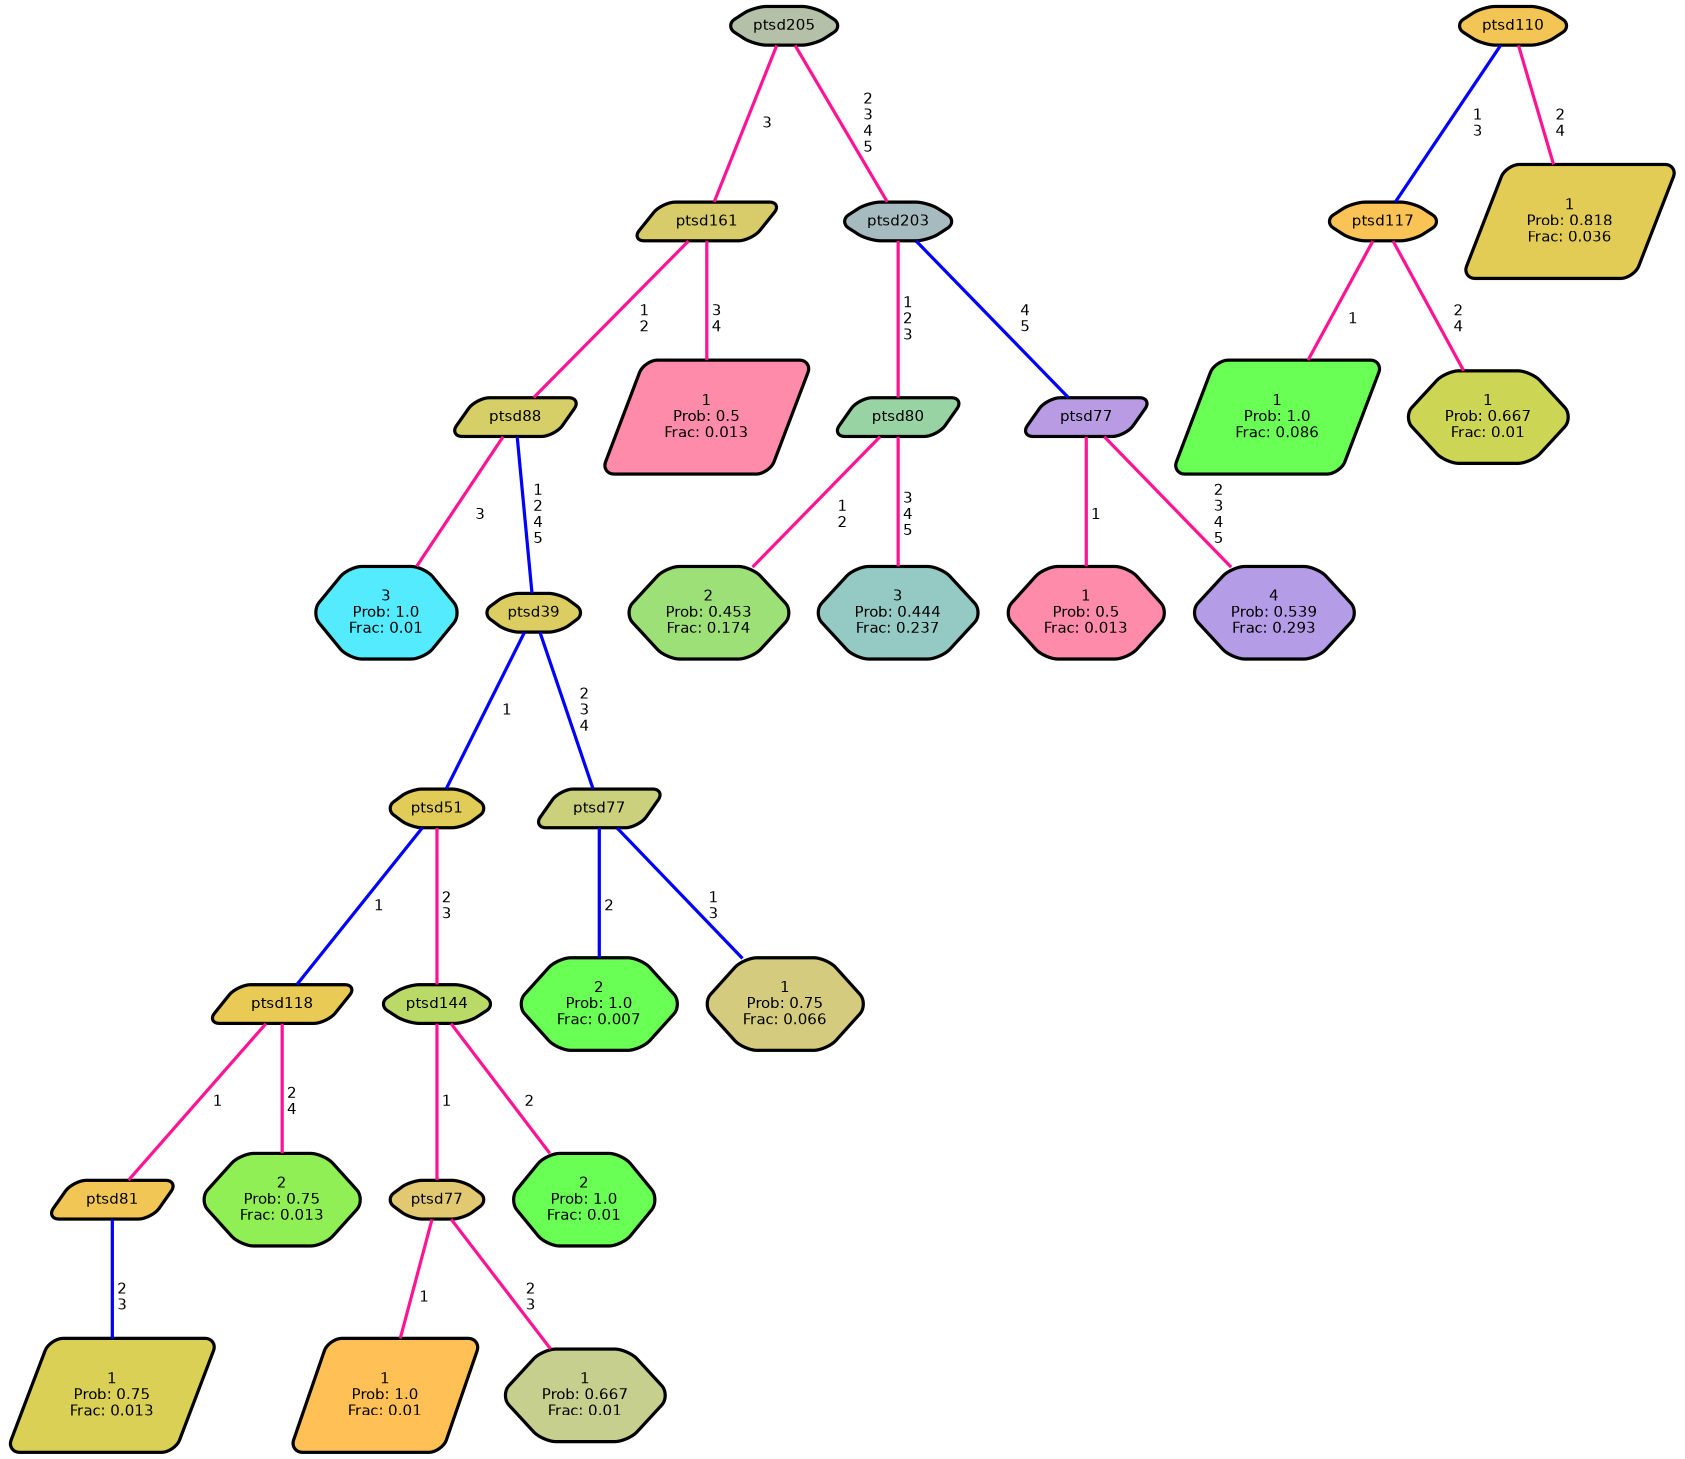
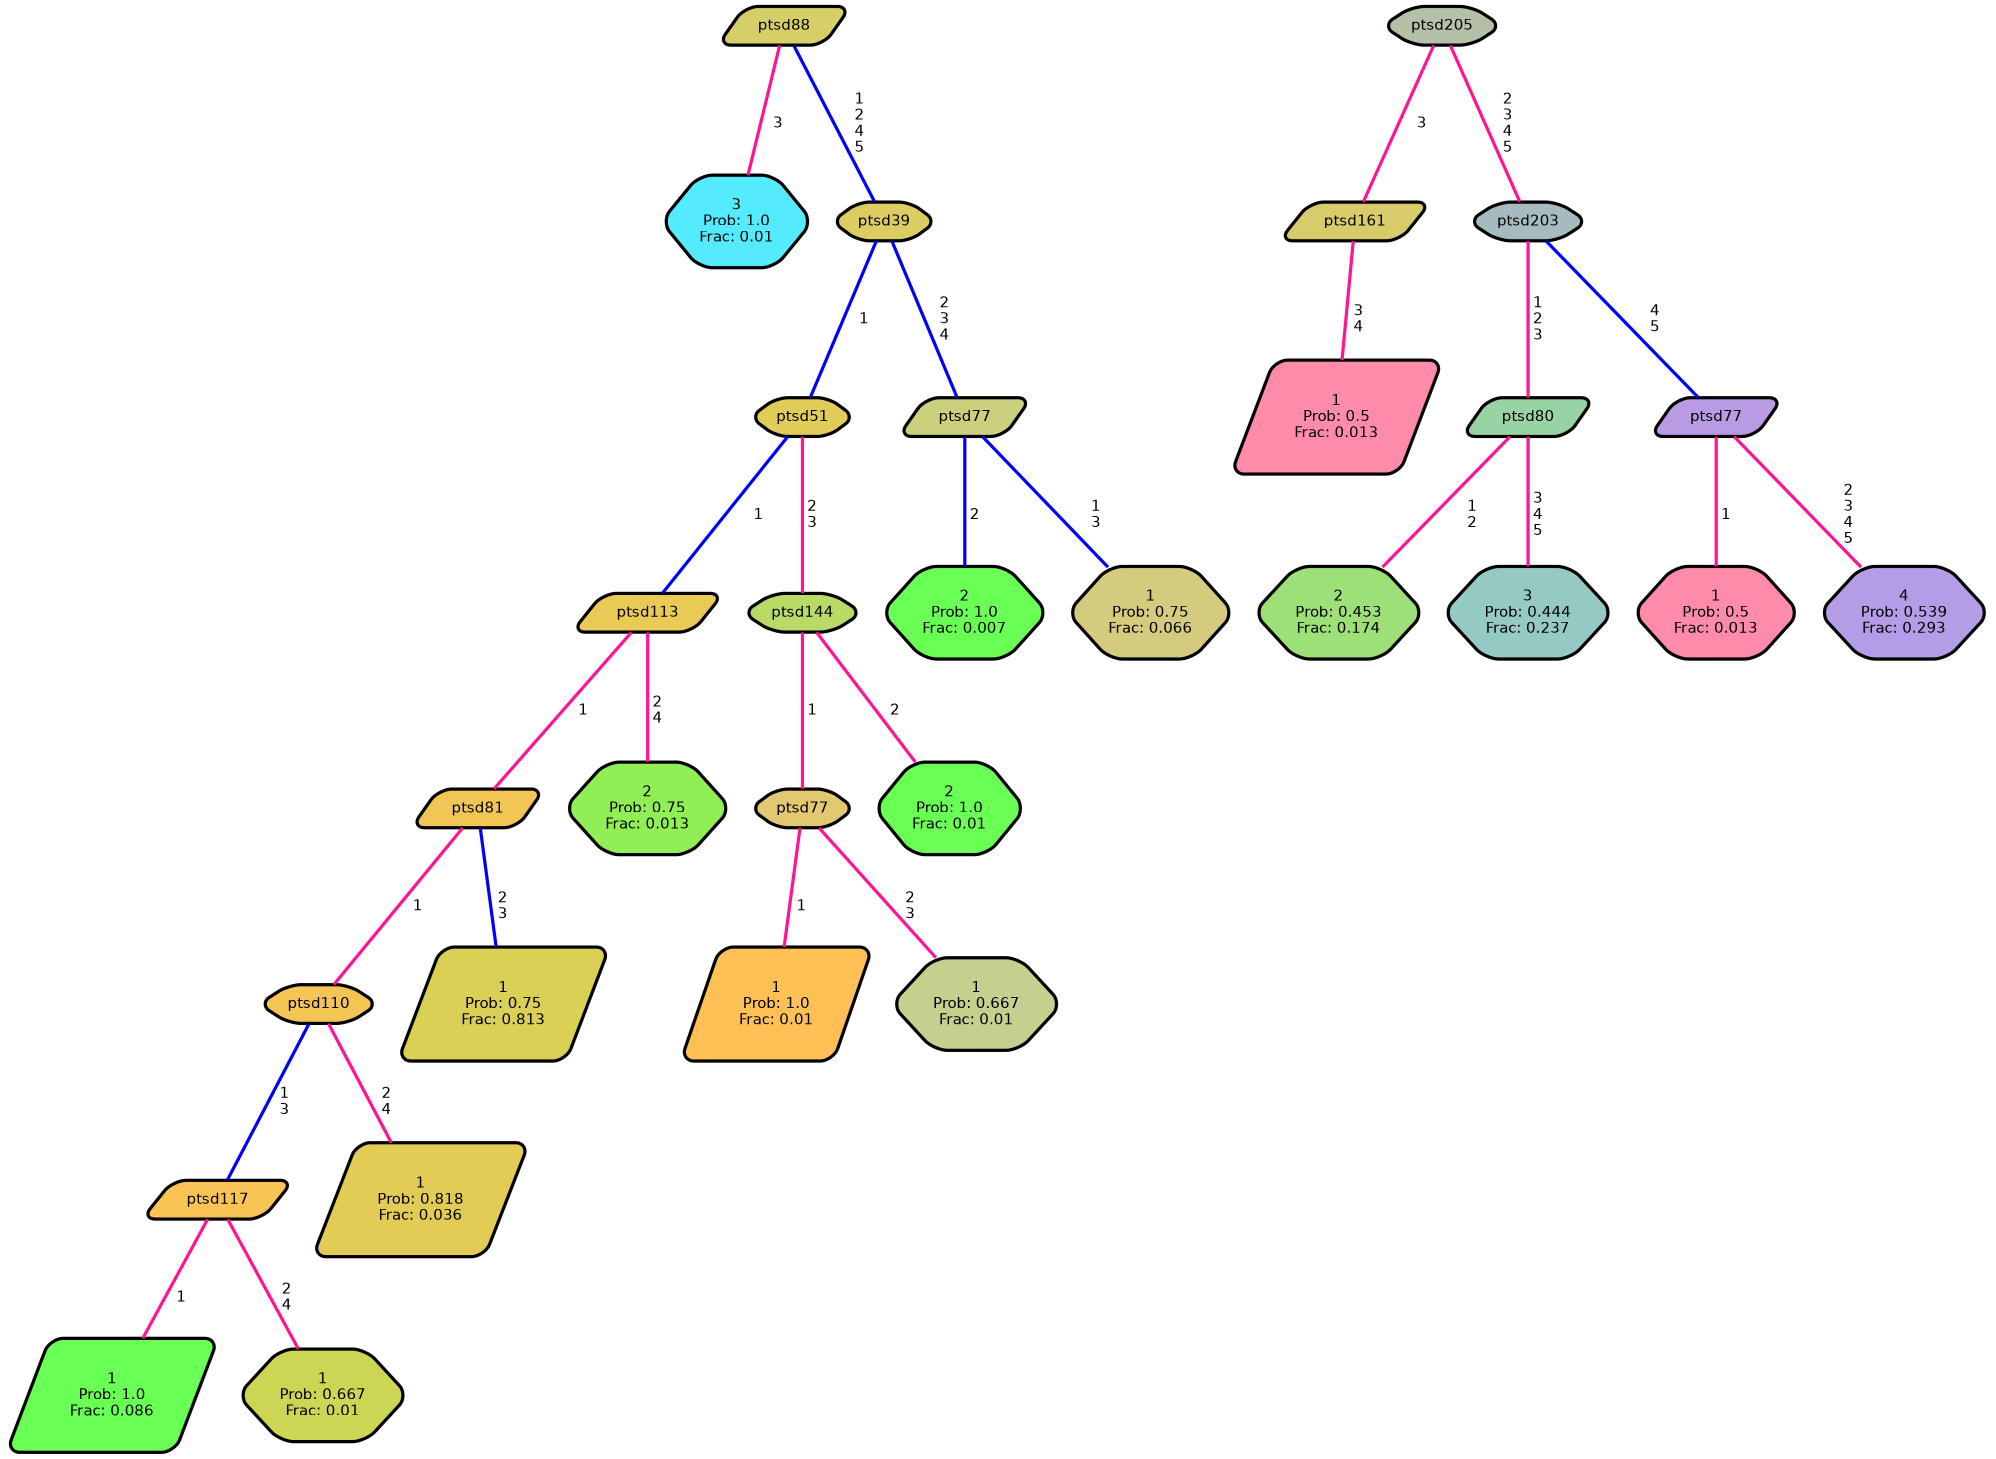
(1383, 221) -> (218, 1200)
(611, 319) -> none
none -> (398, 906)
(282, 1004) -> (648, 613)
(112, 1395) -> (504, 1004)
